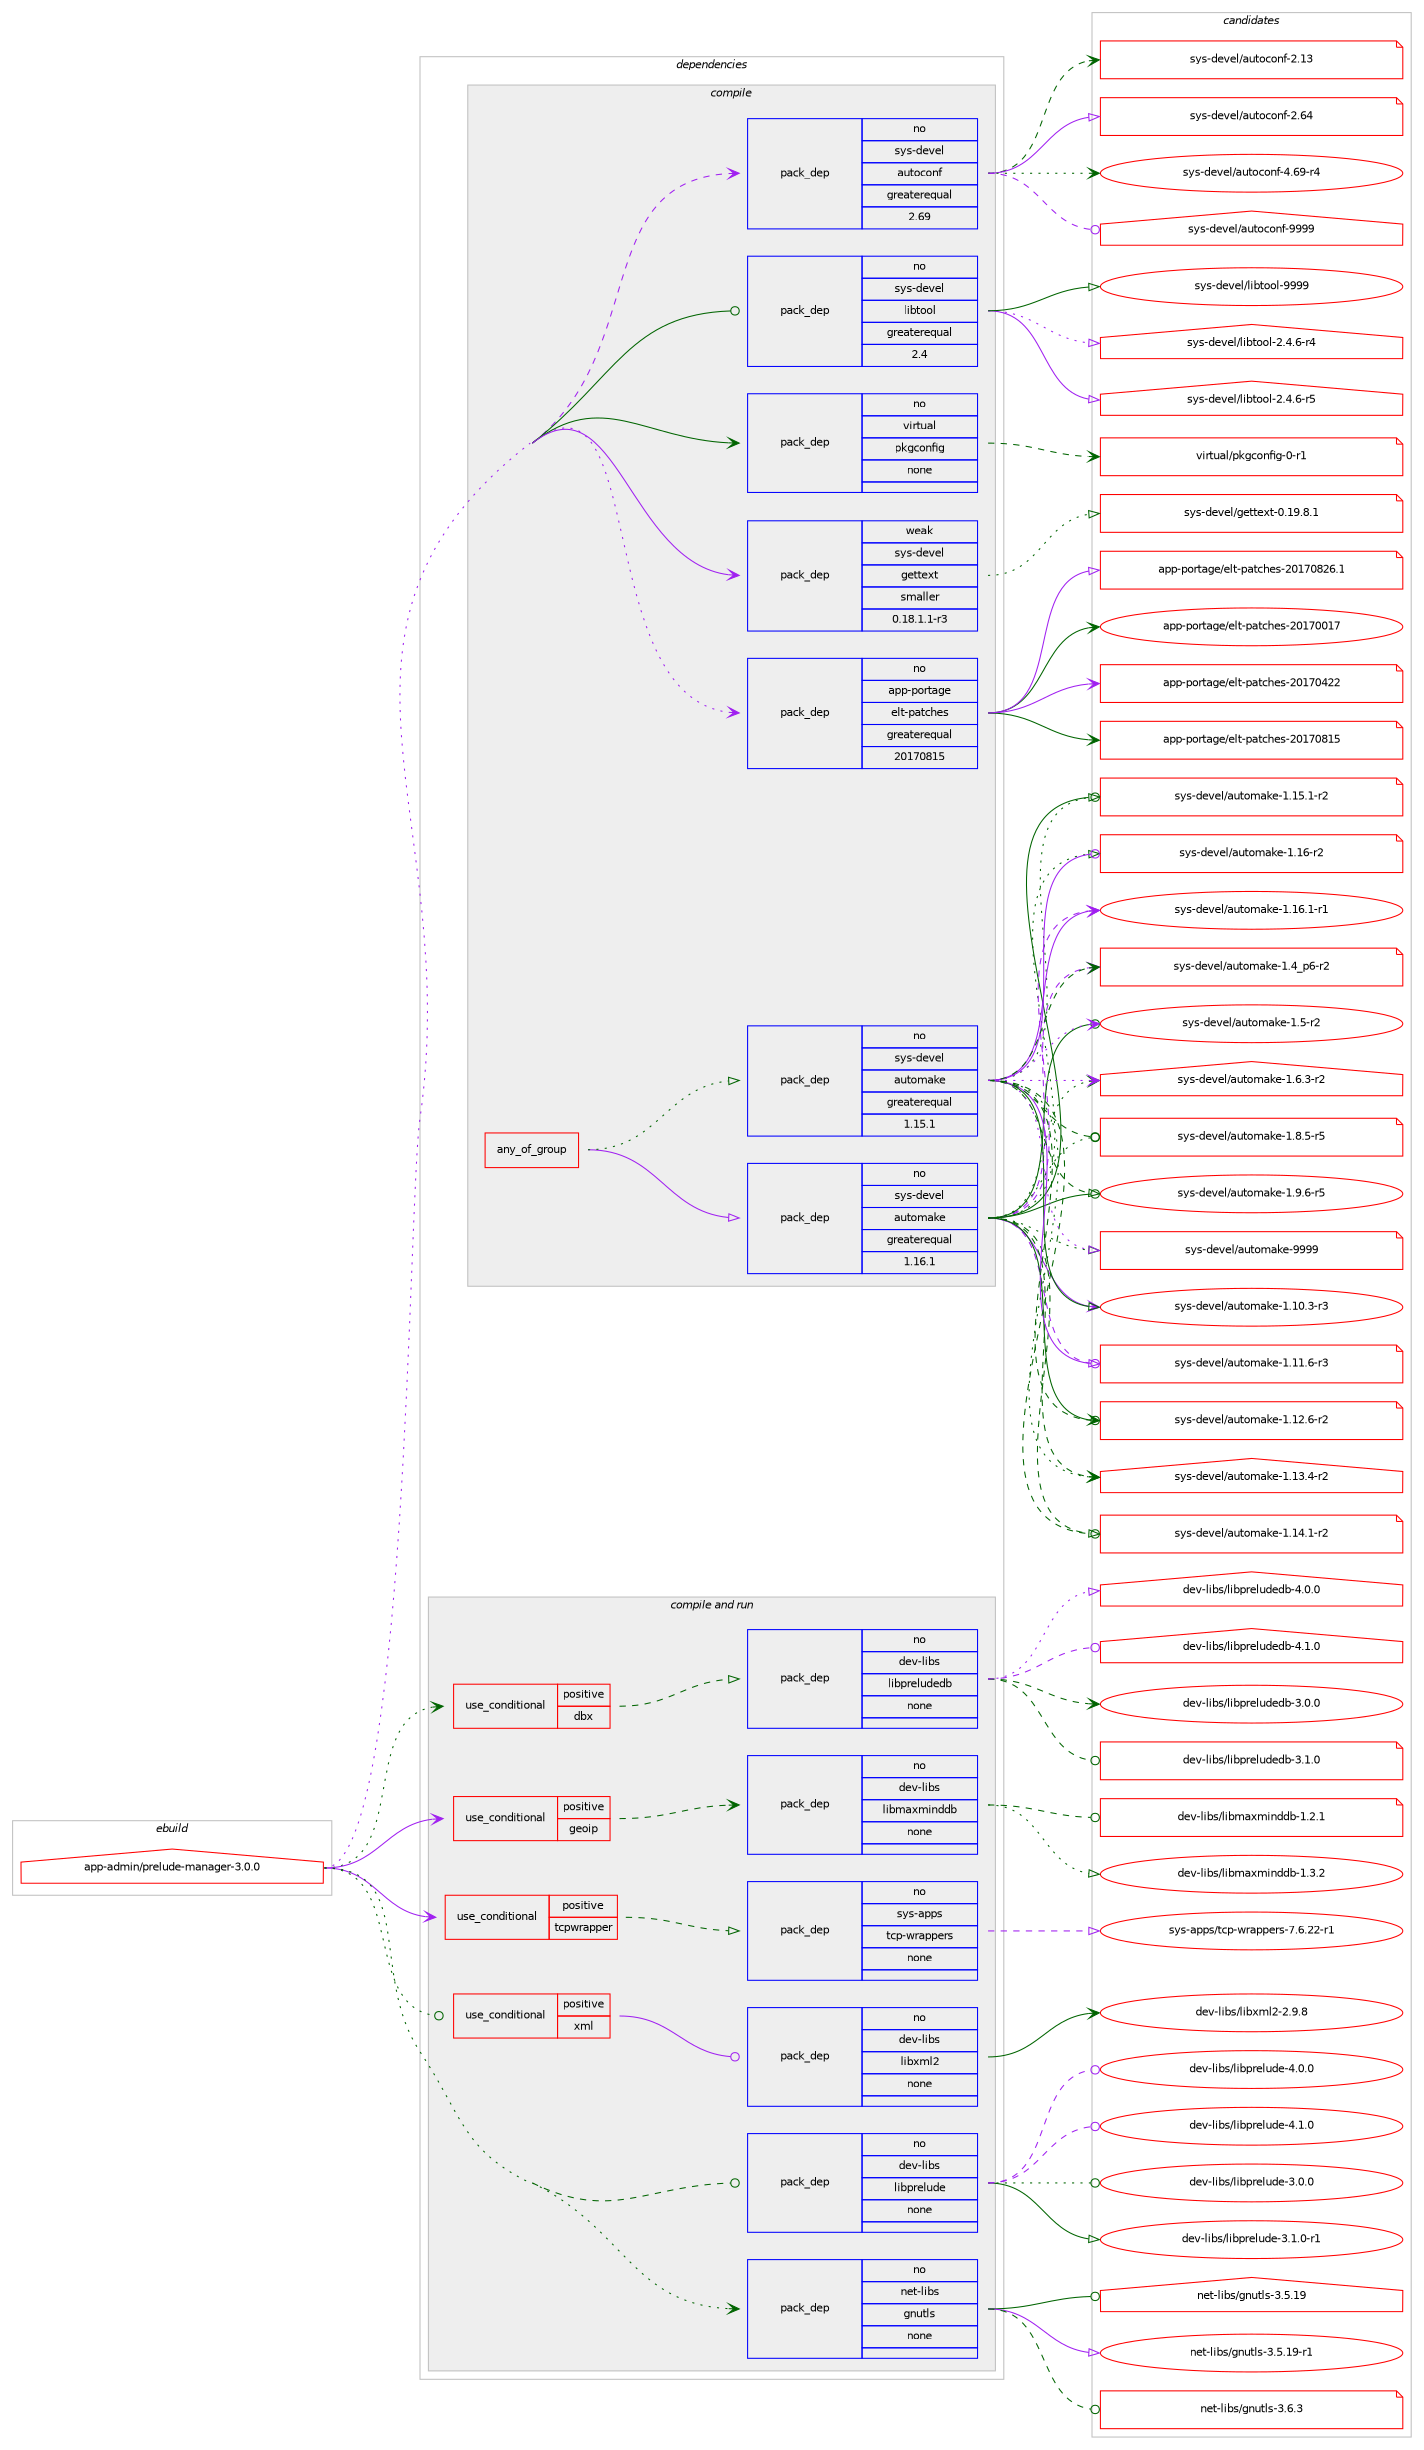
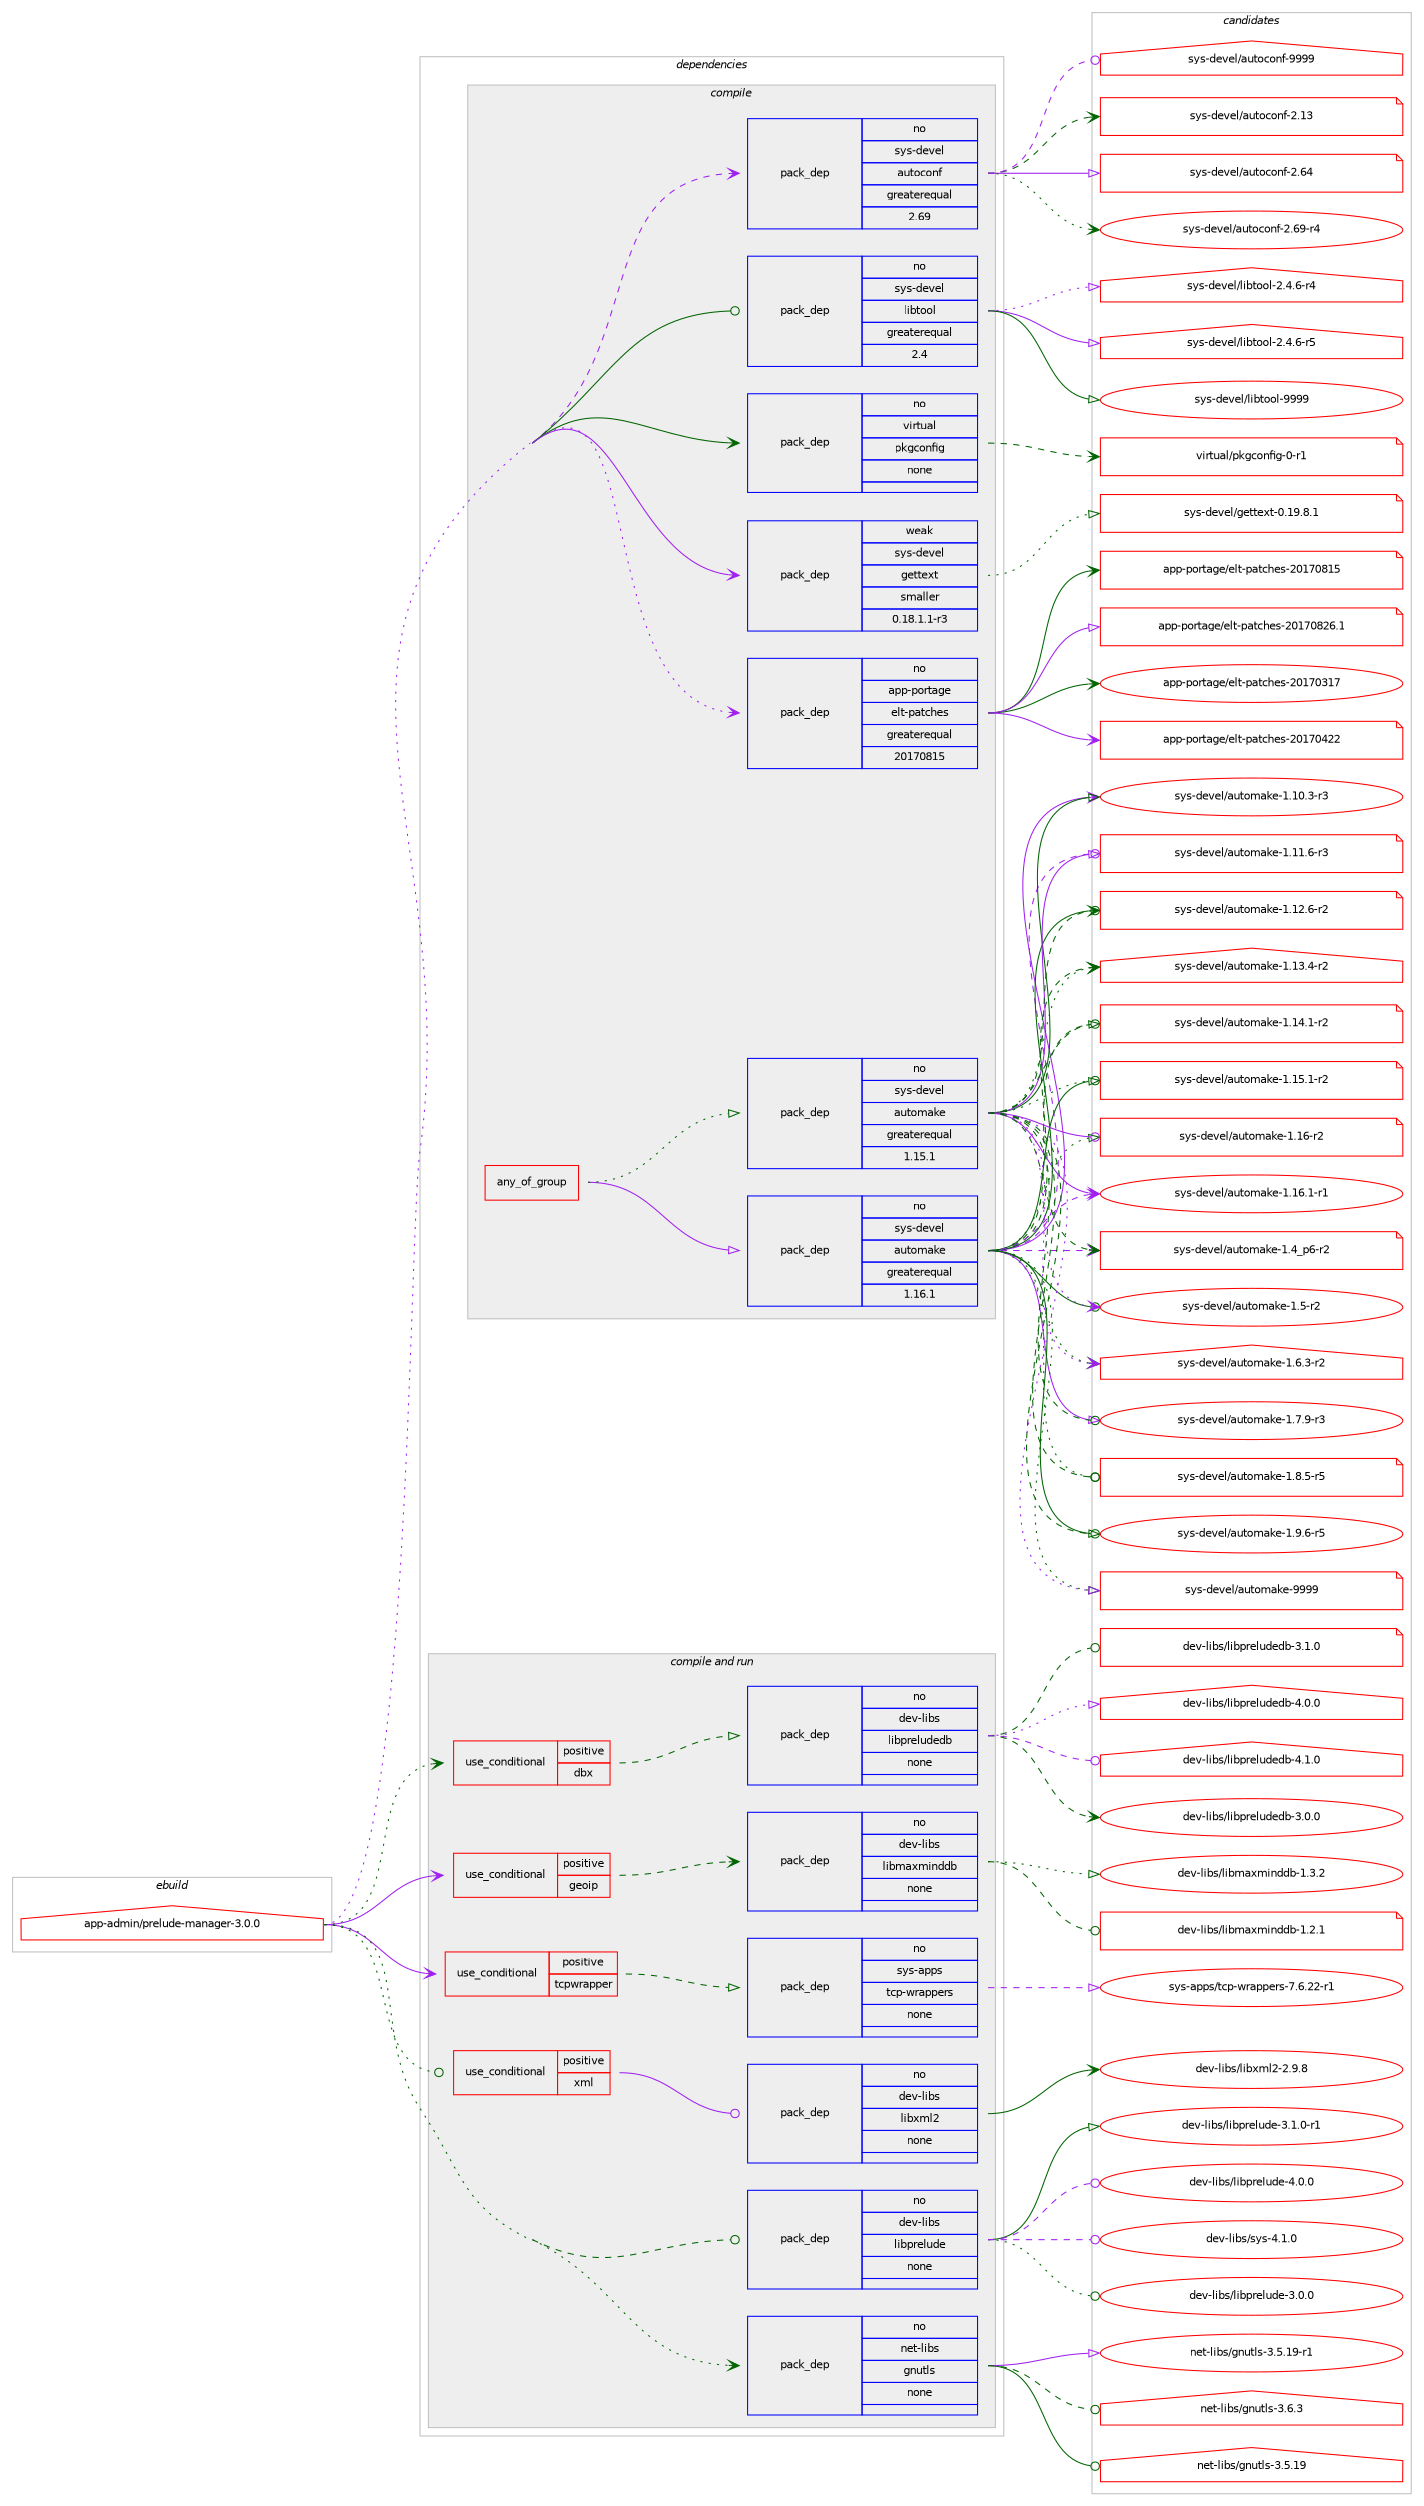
(1252, 173) -> (1252, 230)
(1252, 627) -> (1252, 684)
none -> (1252, 1421)
(1252, 2126) -> (1252, 2240)
(1252, 2410) -> (1252, 2410)
